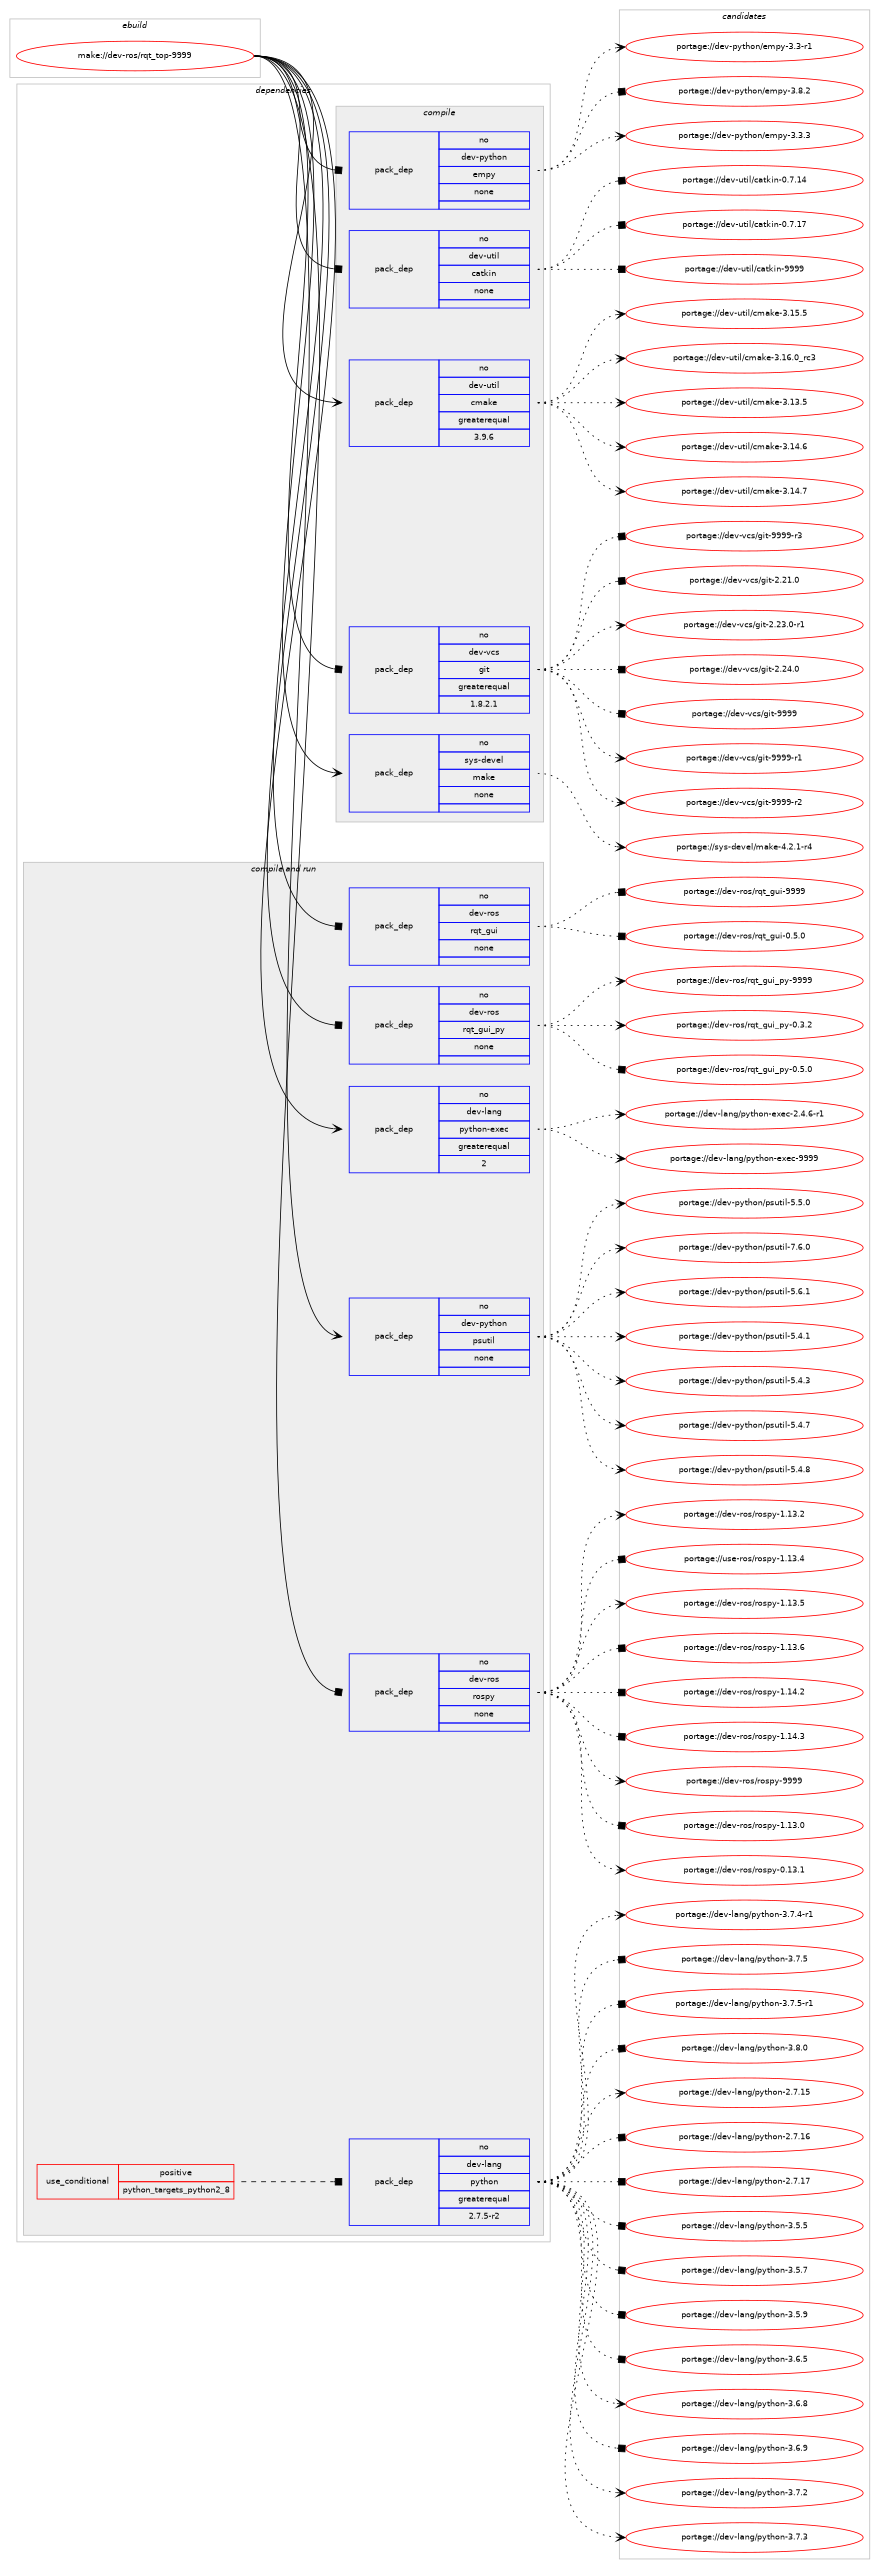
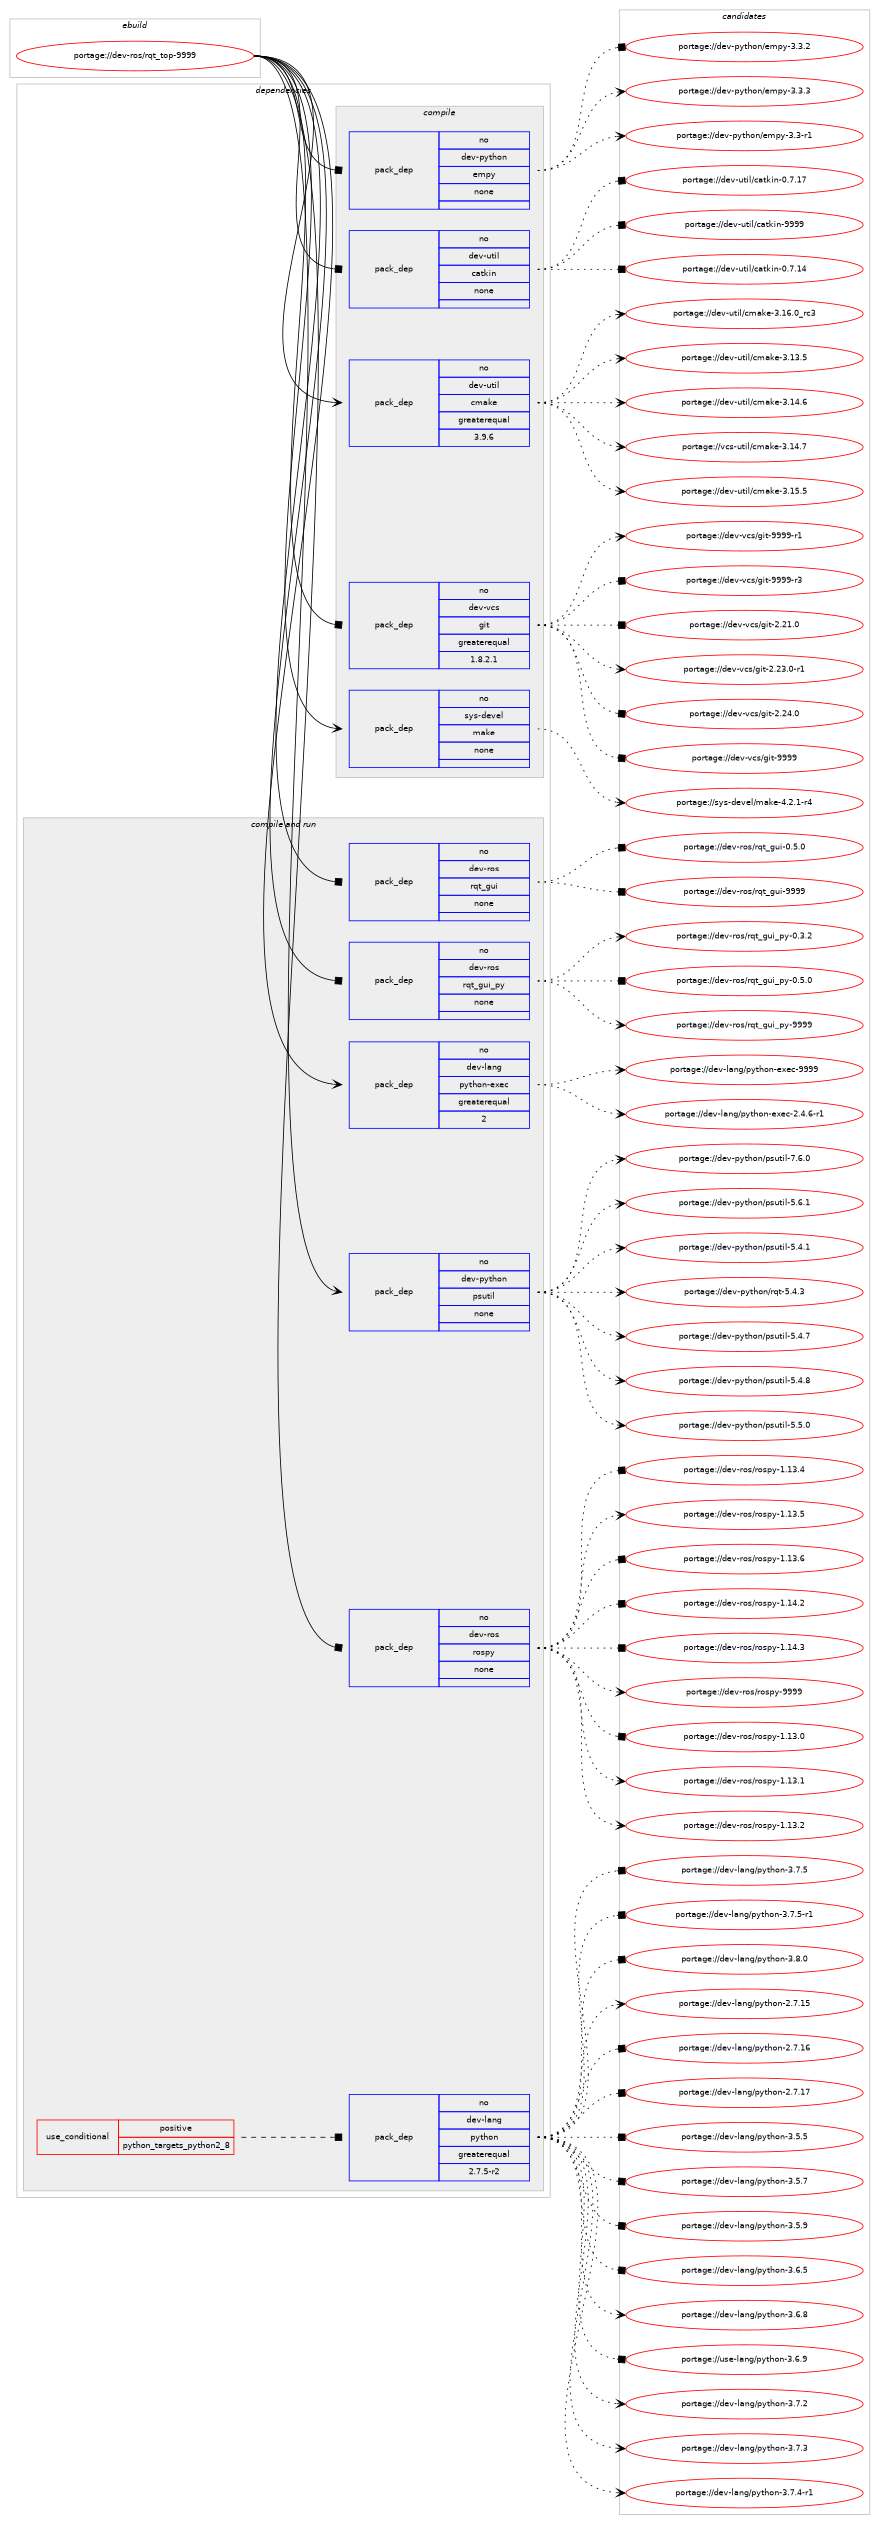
(135, 56) -> (135, 56)
(745, 91) -> (745, 47)
(745, 492) -> (745, 447)
(745, 803) -> none
(745, 1381) -> (745, 1292)
(745, 1559) -> (745, 1470)
(745, 1870) -> (745, 1781)
(745, 2449) -> (745, 2360)
